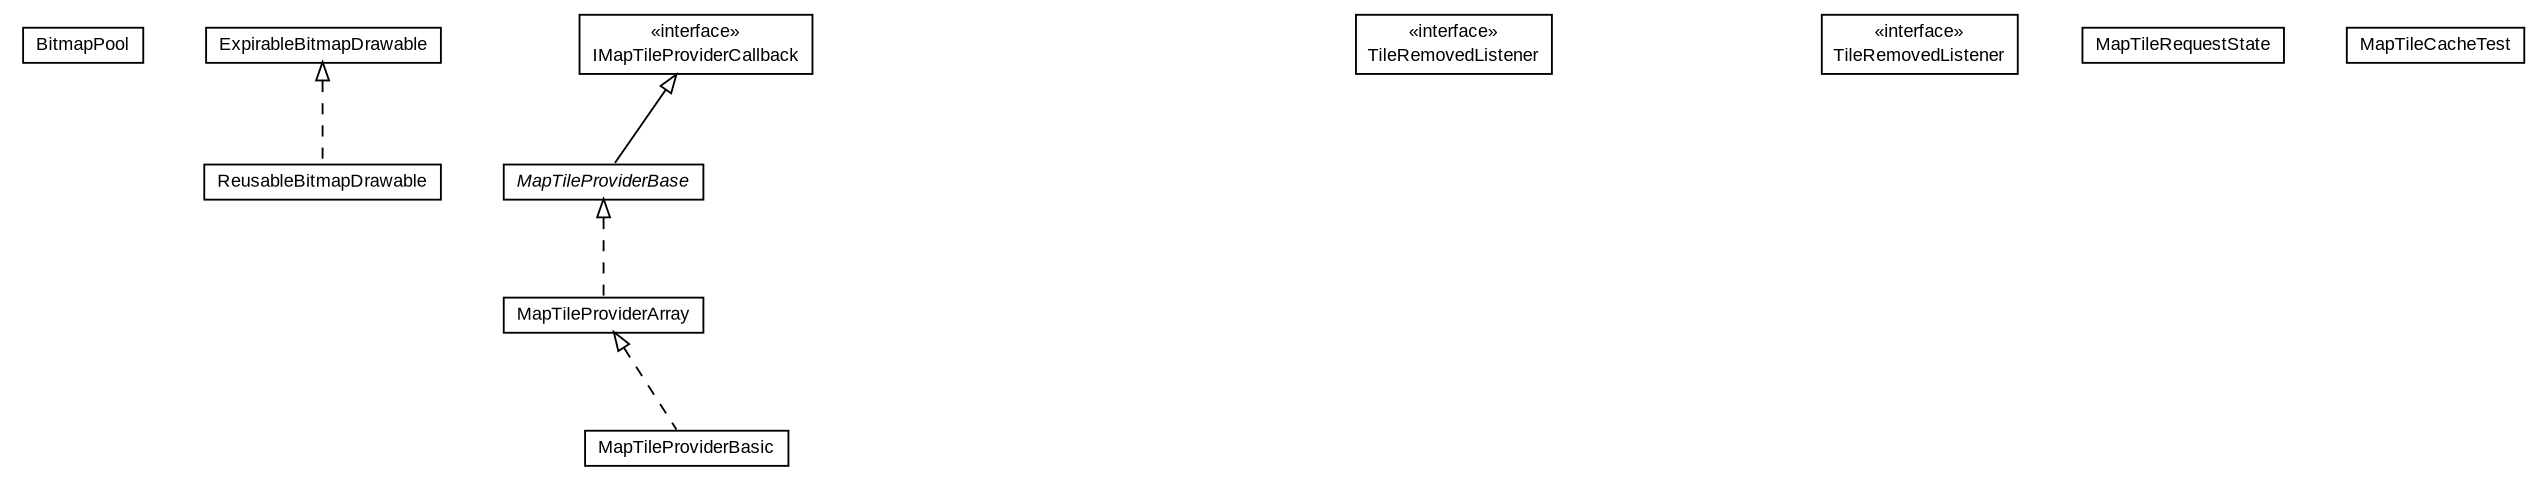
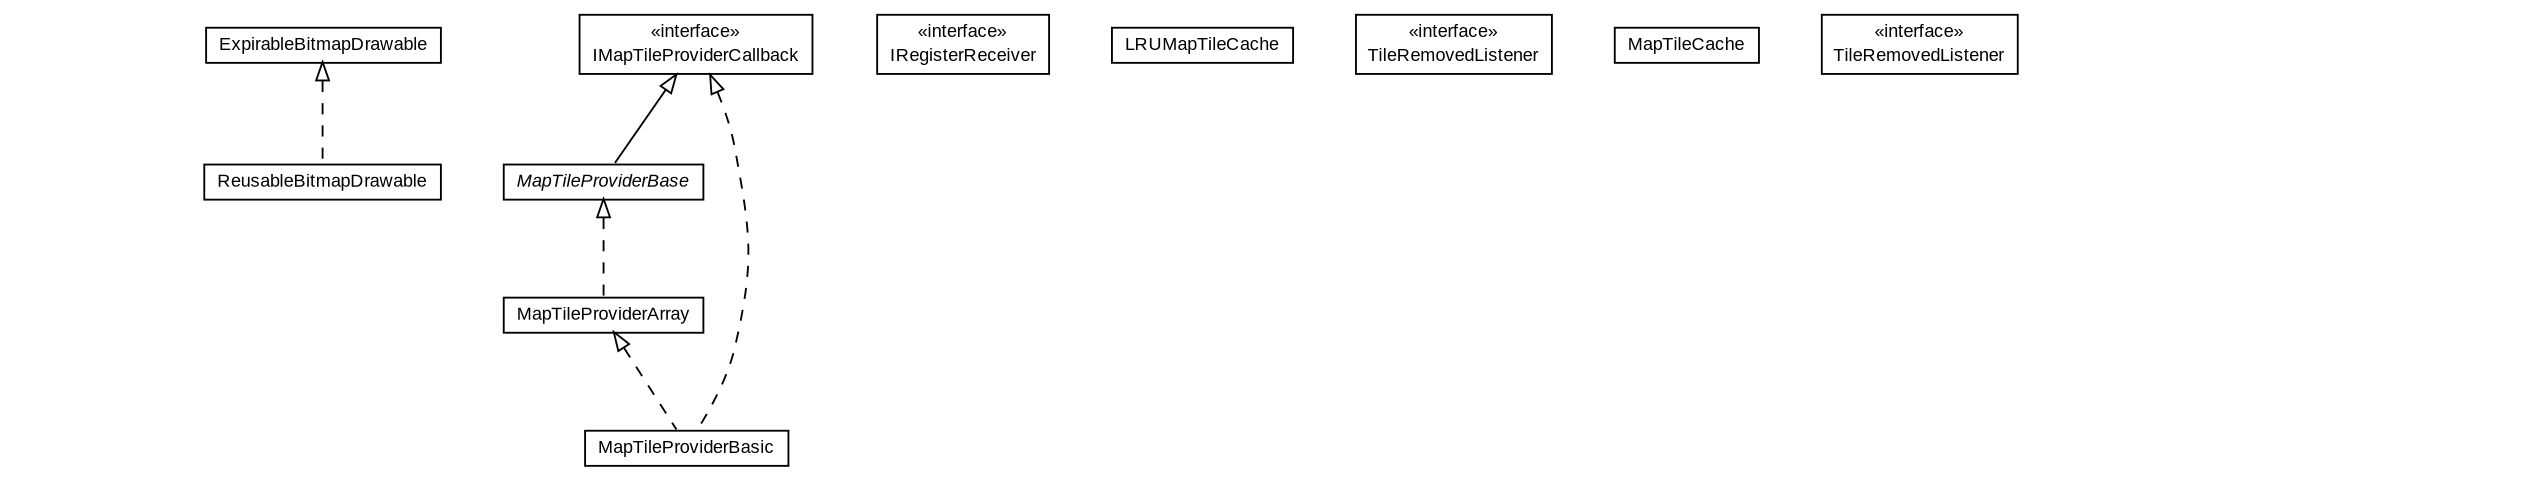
(82, 44) -> none
none -> (962, 44)
none -> (1203, 44)
none -> (1687, 44)
(2182, 44) -> none
(2436, 44) -> none
none -> (748, 264)
